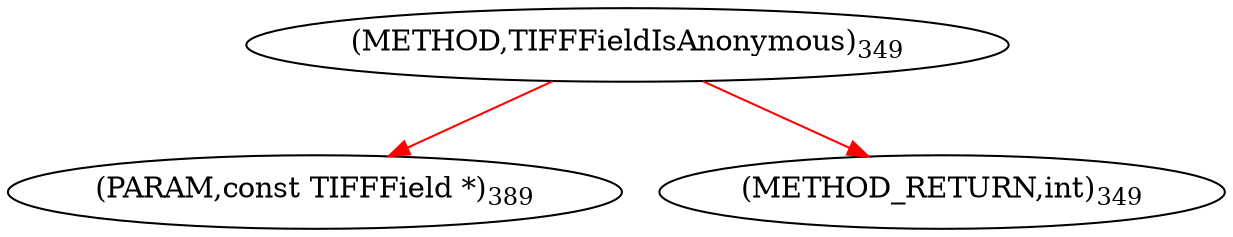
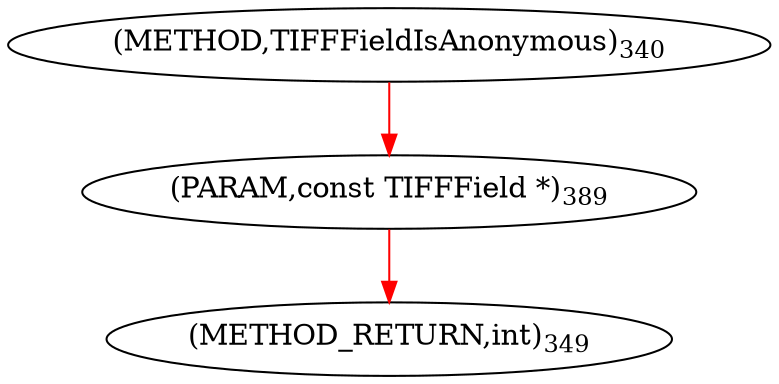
(881, 42) -> (643, 42)
(776, 115) -> (389, 256)
